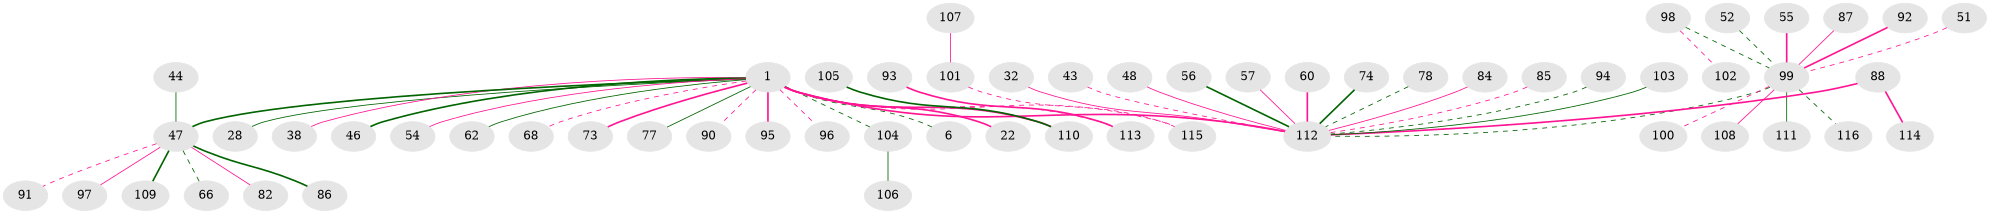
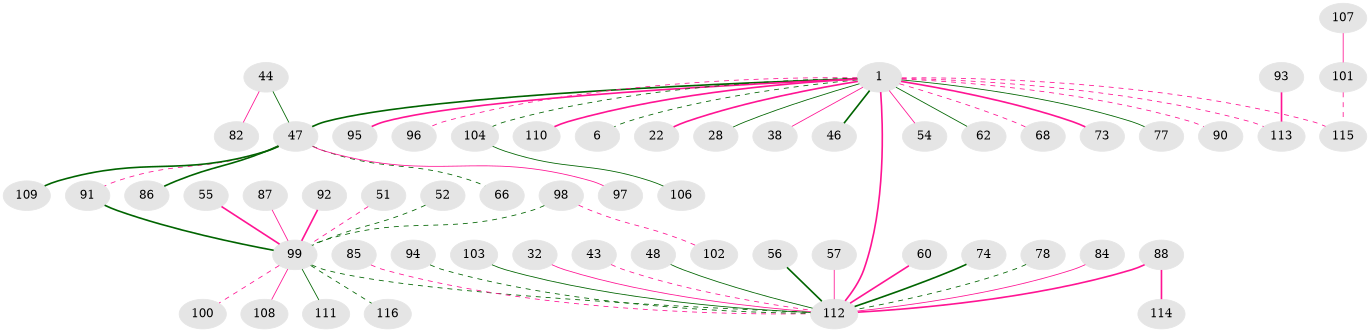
(829, 77) -> none
(1216, 111) -> (741, 289)
(221, 166) -> (251, 107)
none -> (188, 232)
